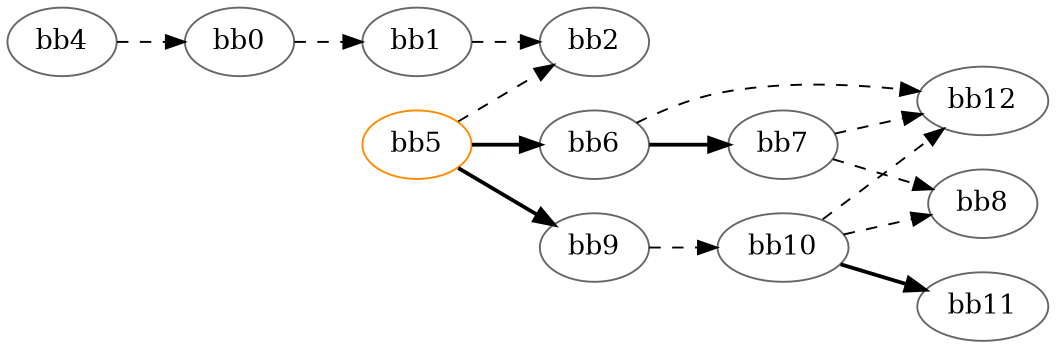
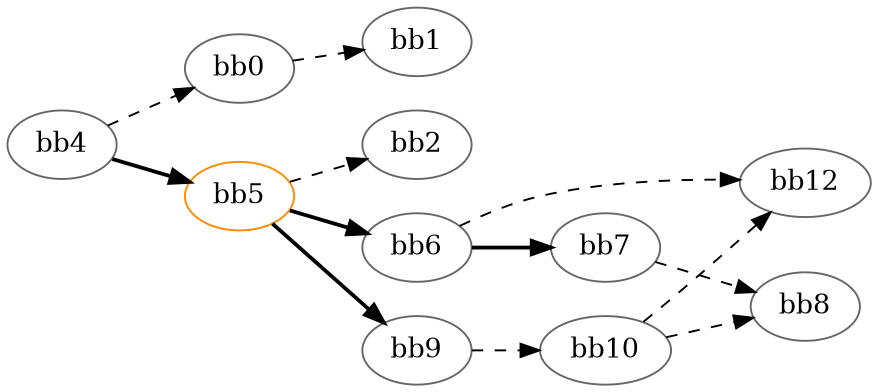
(496, 42) -> none
(869, 126) -> none
none -> (142, 168)
(983, 307) -> none
